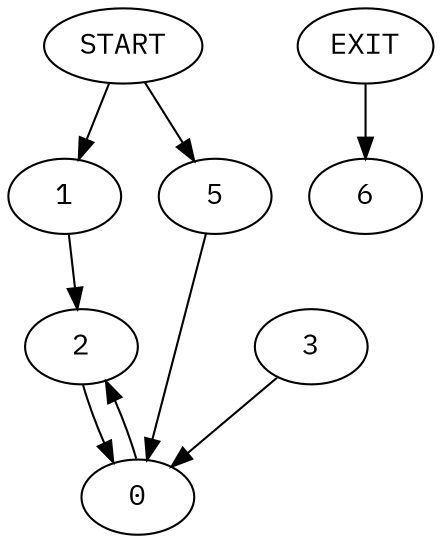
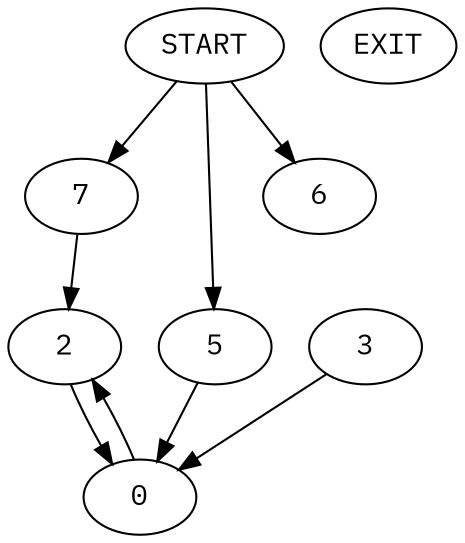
(366, 111) -> (256, 114)
(65, 196) -> (81, 196)
